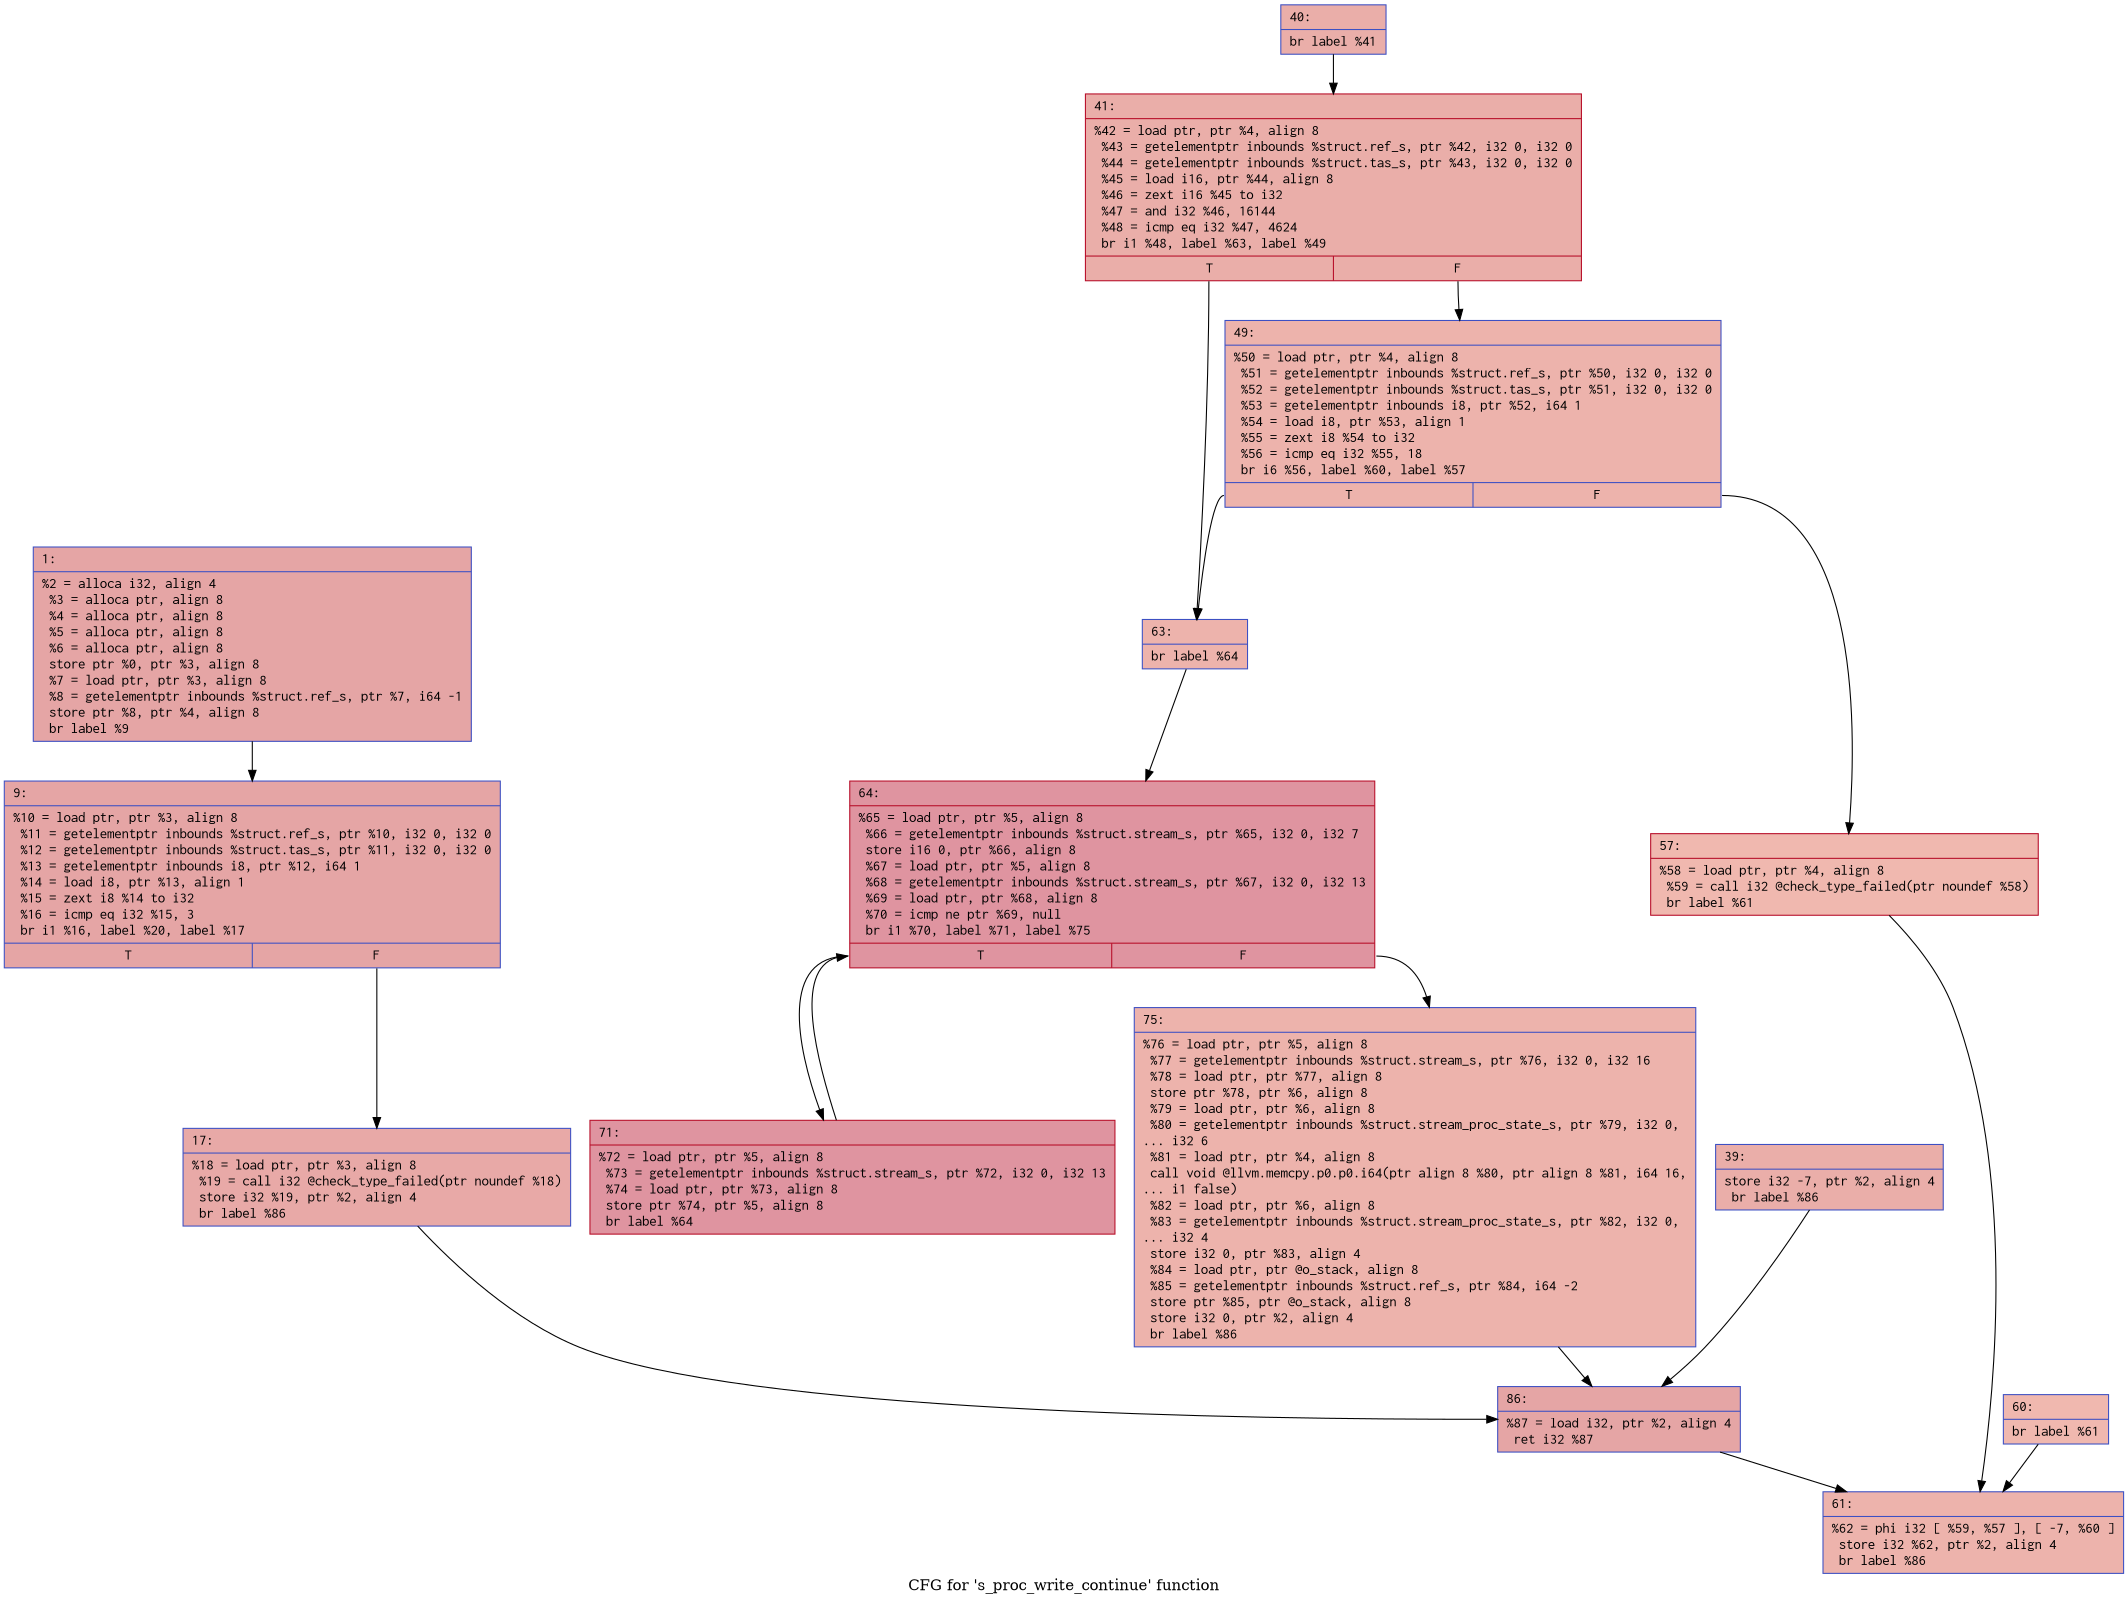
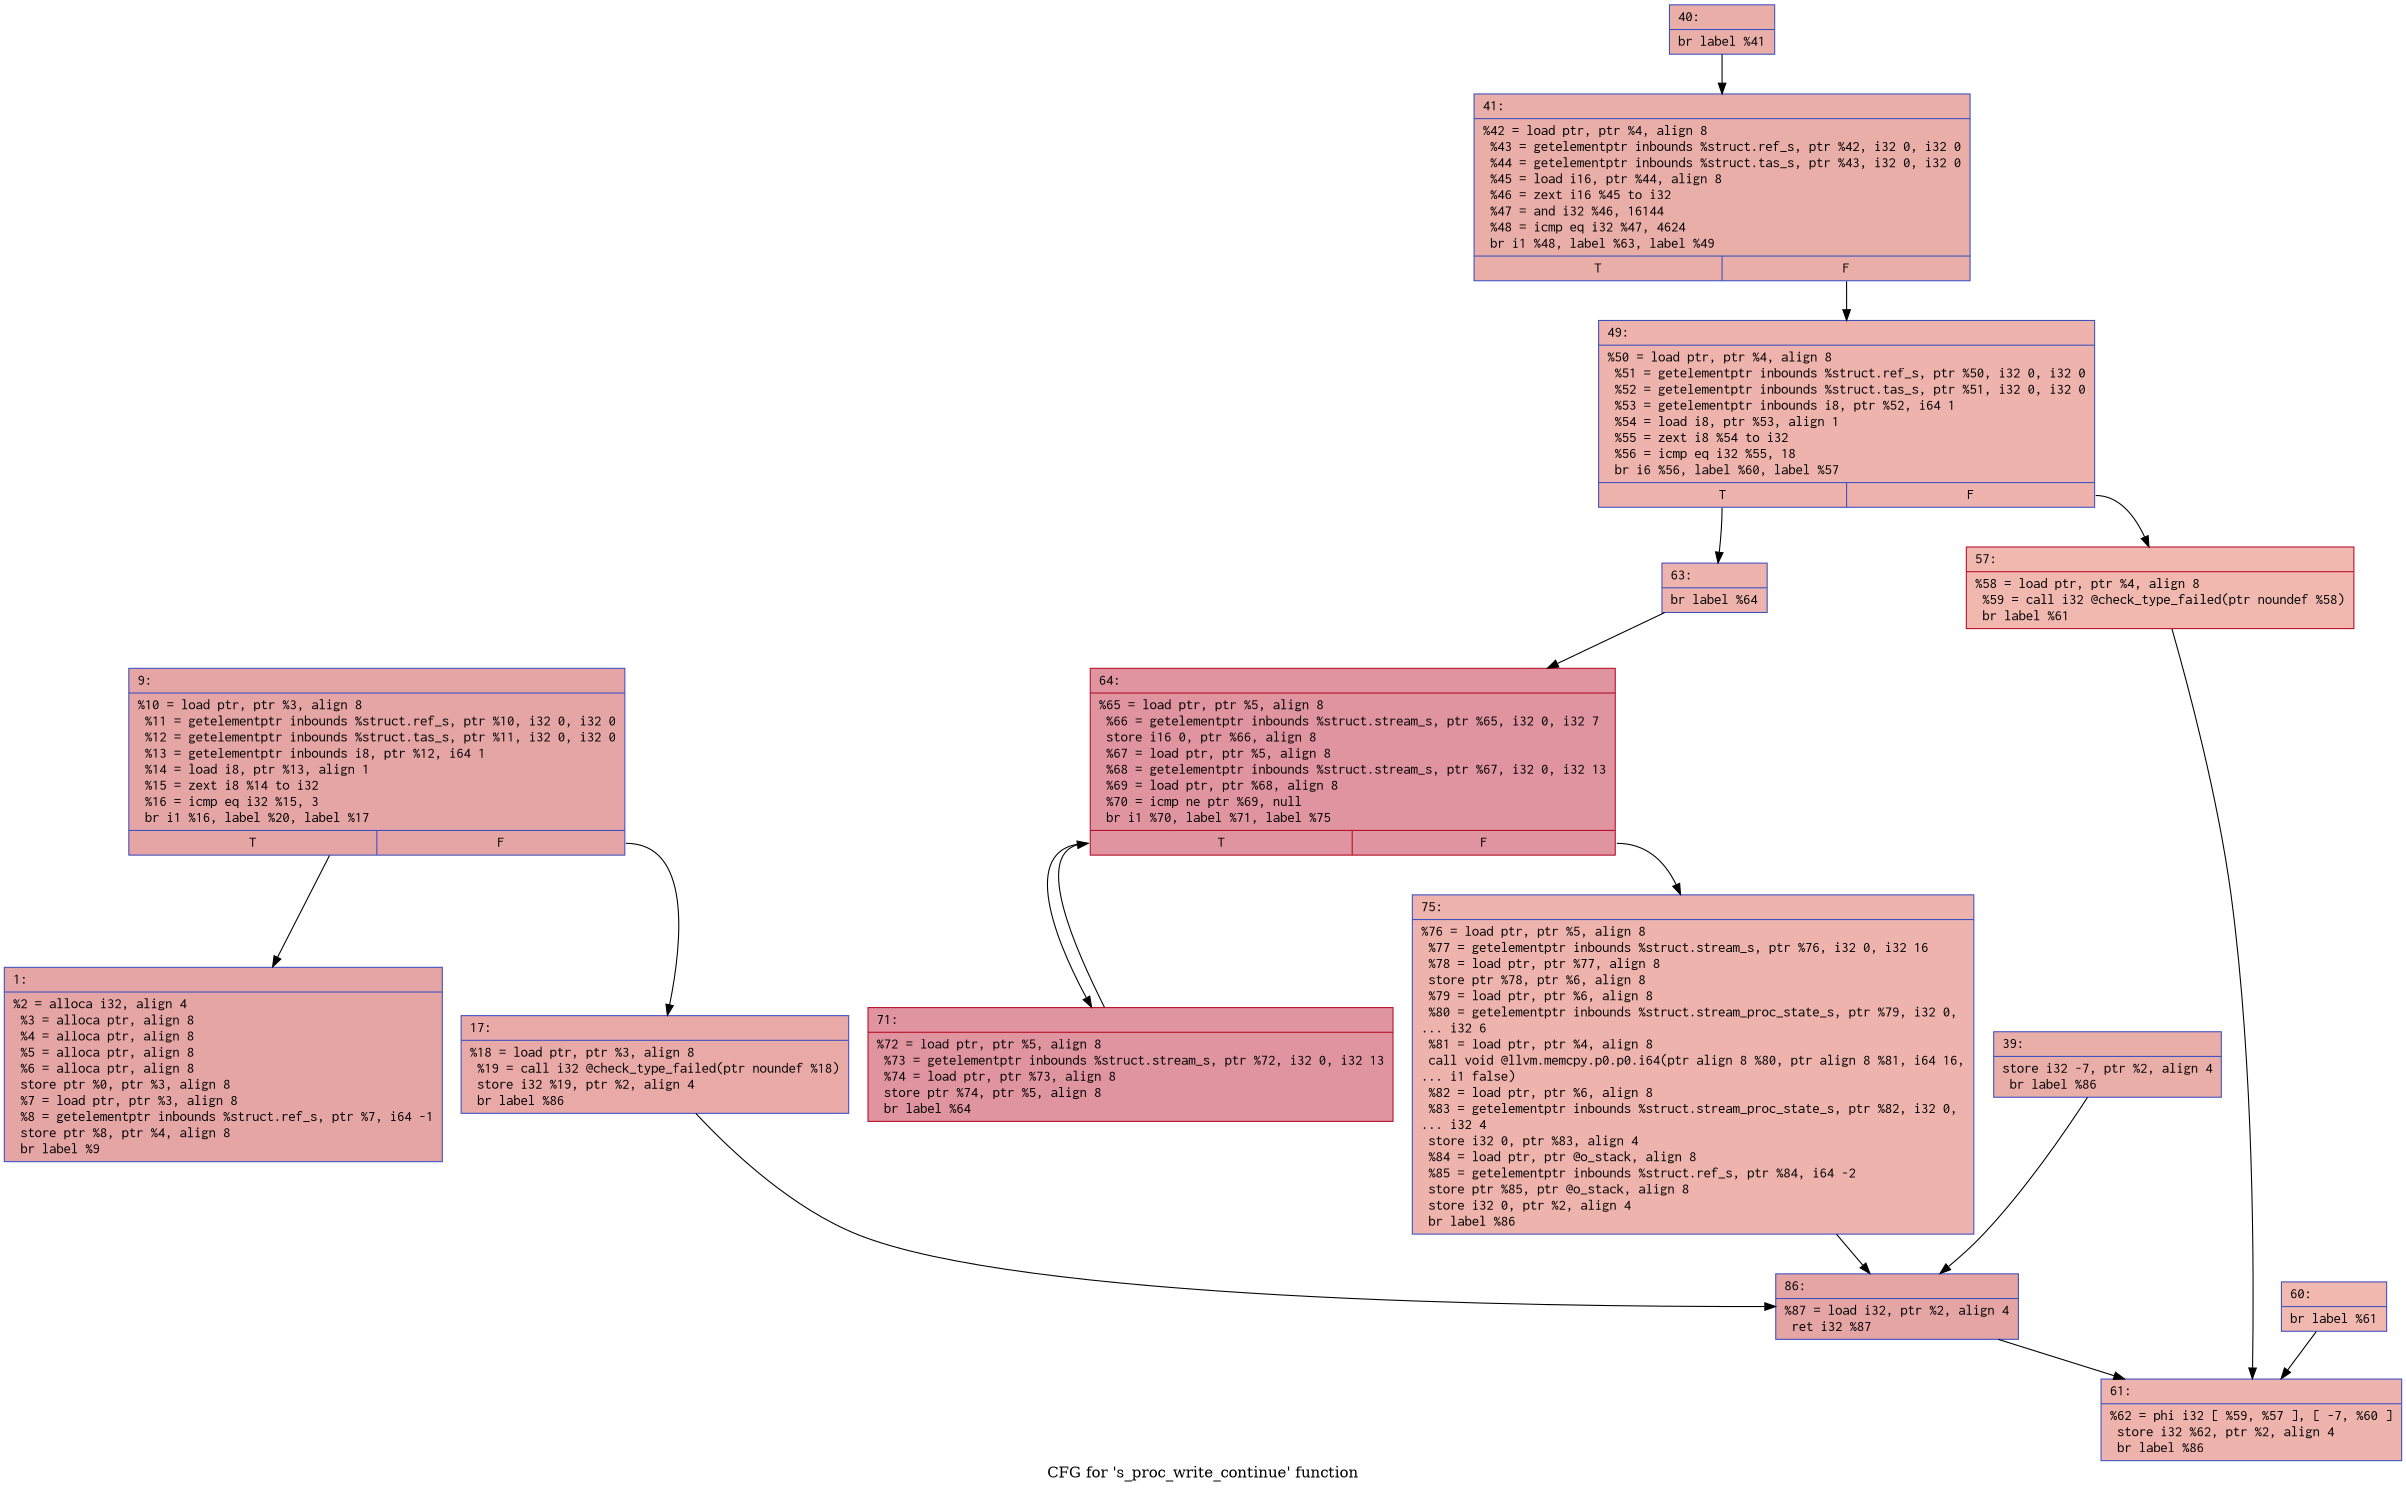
(1333, 187) -> (1722, 187)
(1205, 445) -> none
(252, 756) -> (304, 906)
